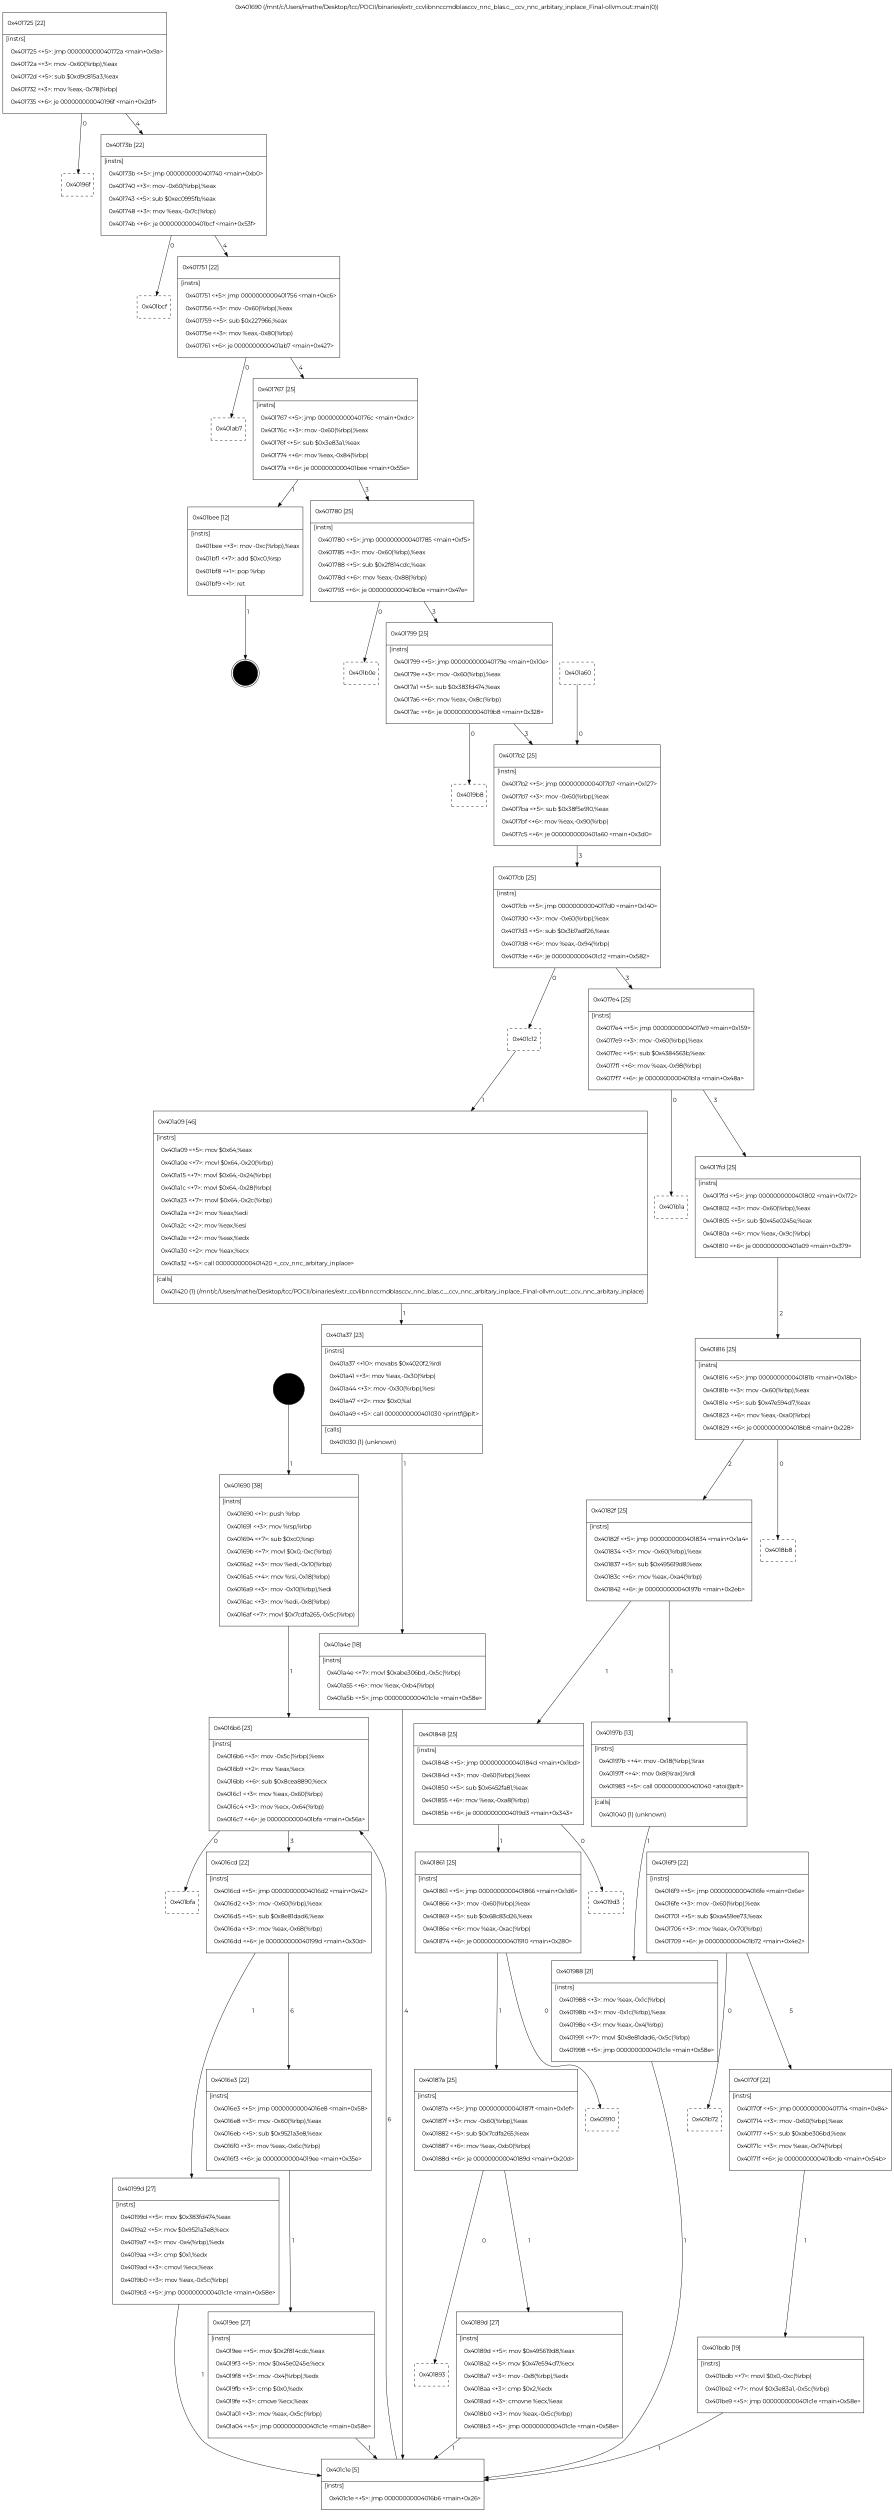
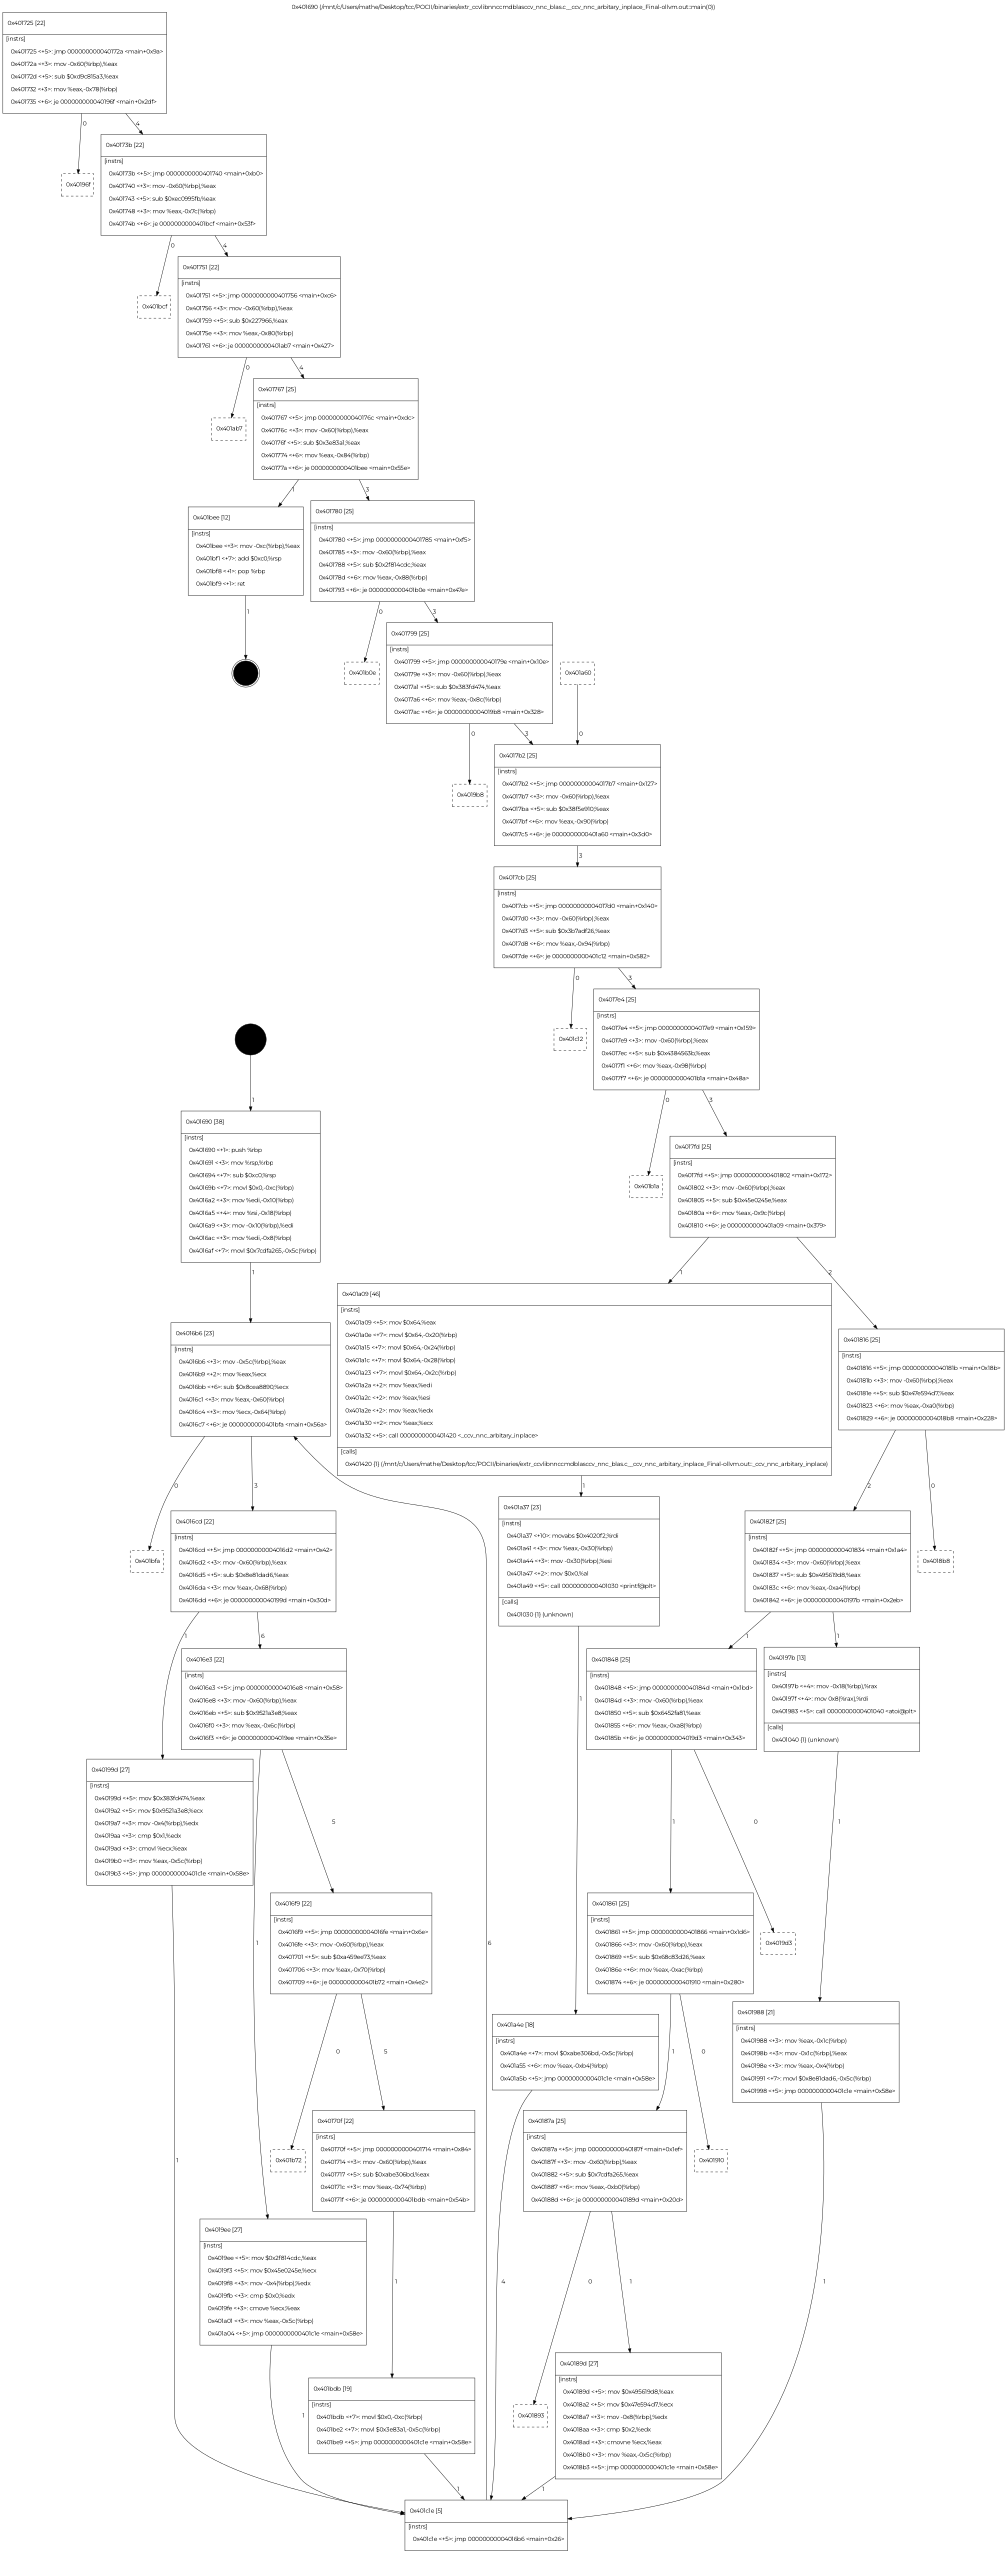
(495, 1079) -> (690, 1259)
none -> (307, 1819)
